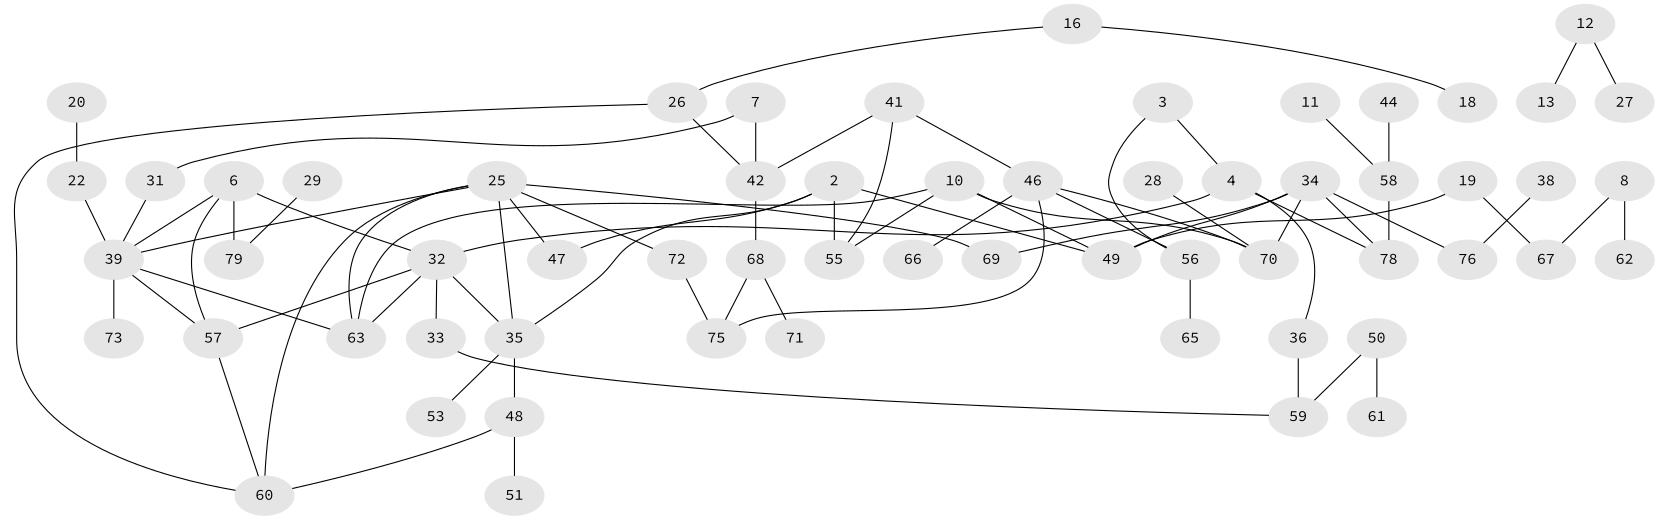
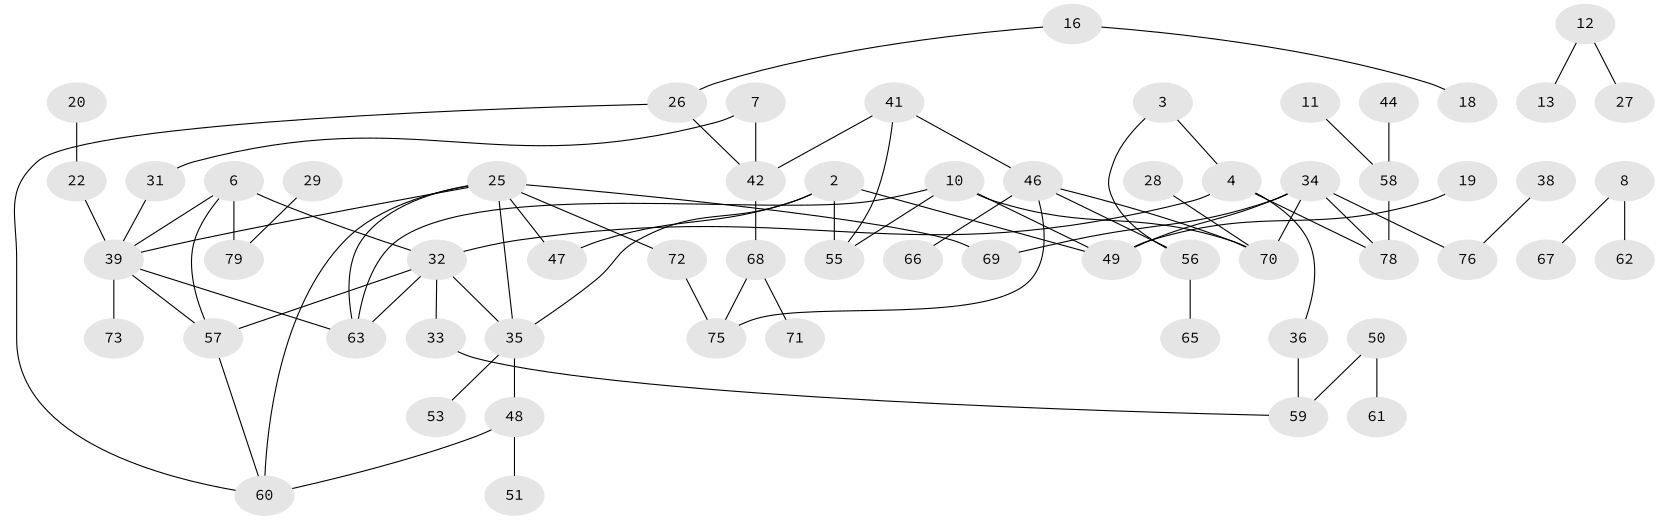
(1502, 216) -> none
